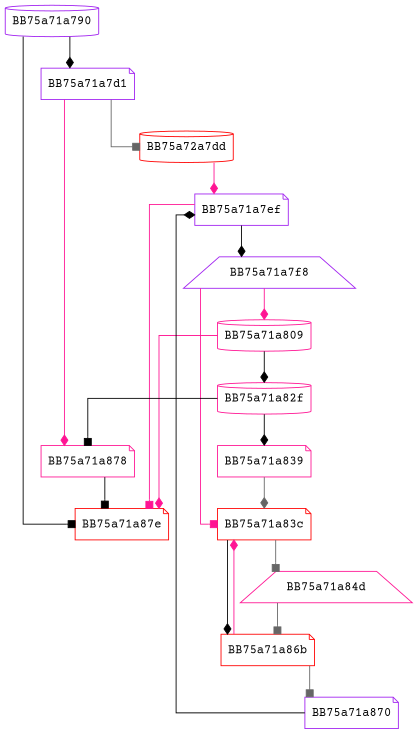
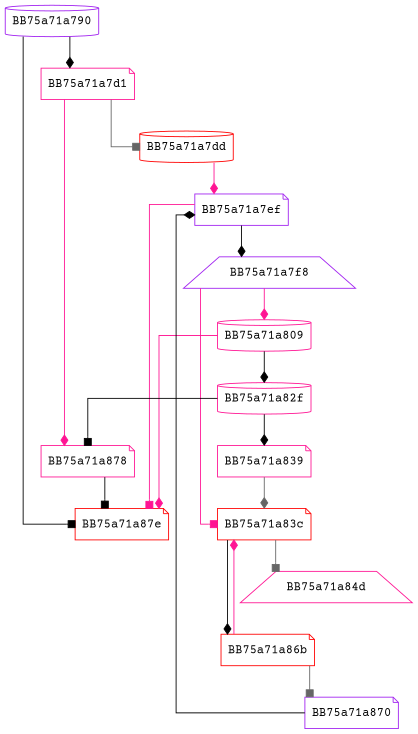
(88, 84) -> (88, 84)
(187, 147) -> (187, 147)
(277, 614) -> none
